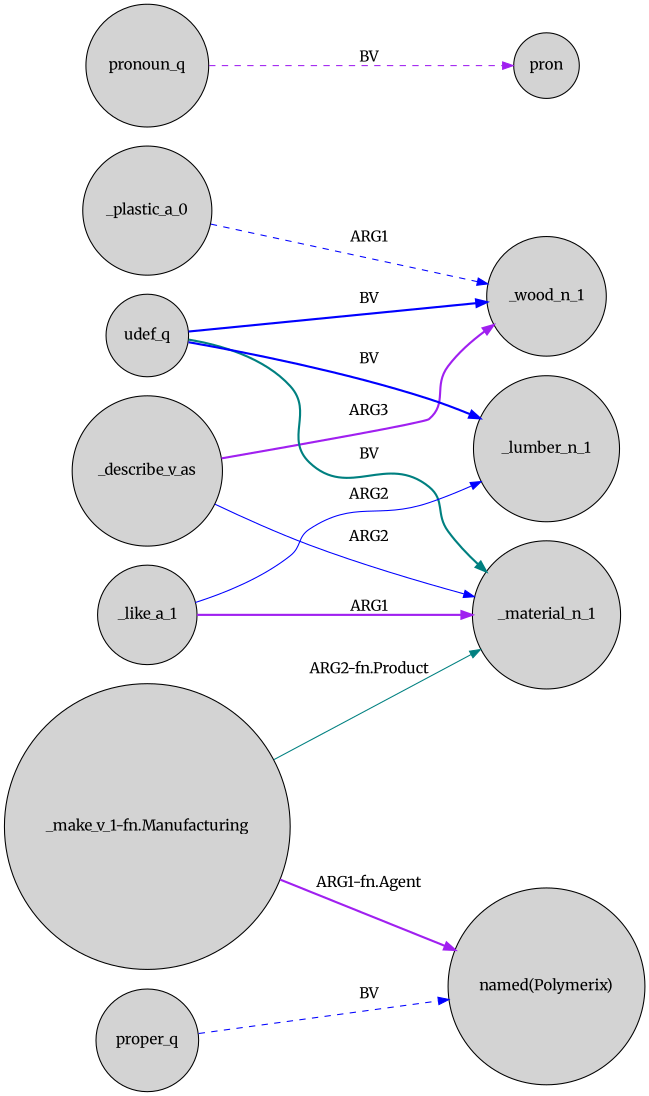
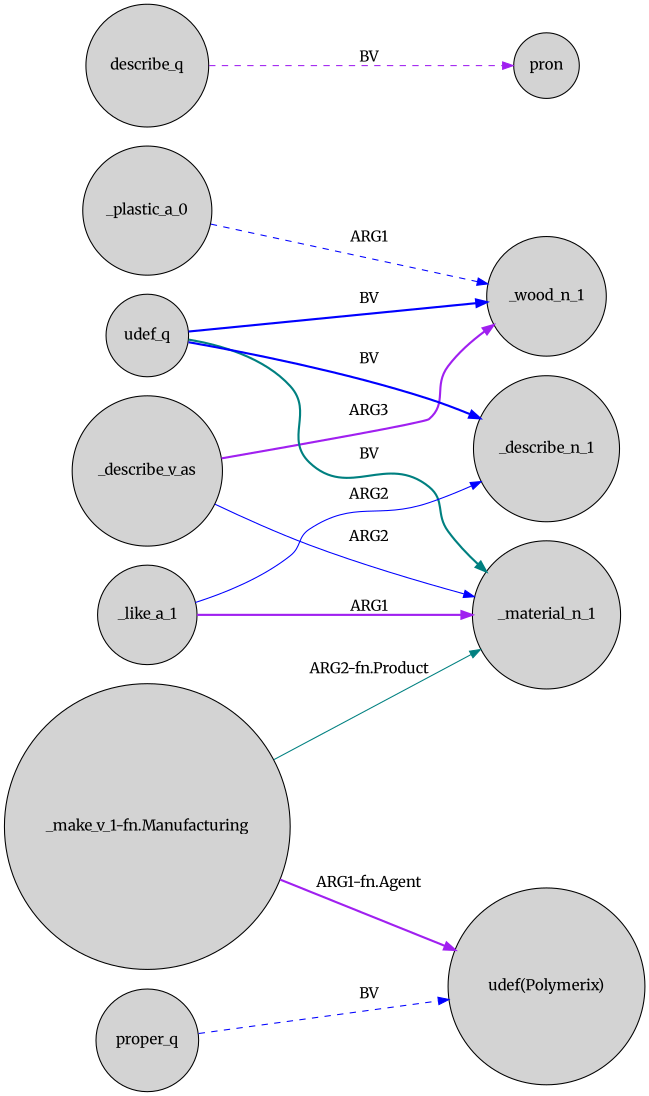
(147, 66) -> (147, 66)
(547, 449) -> (547, 449)
(547, 986) -> (547, 986)
